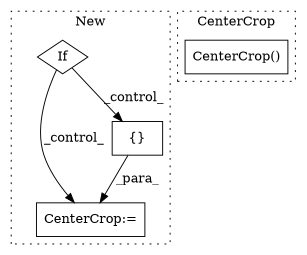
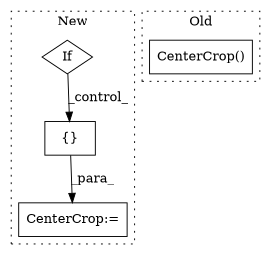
(236, 22) -> (201, 22)
(41, 135) -> none
